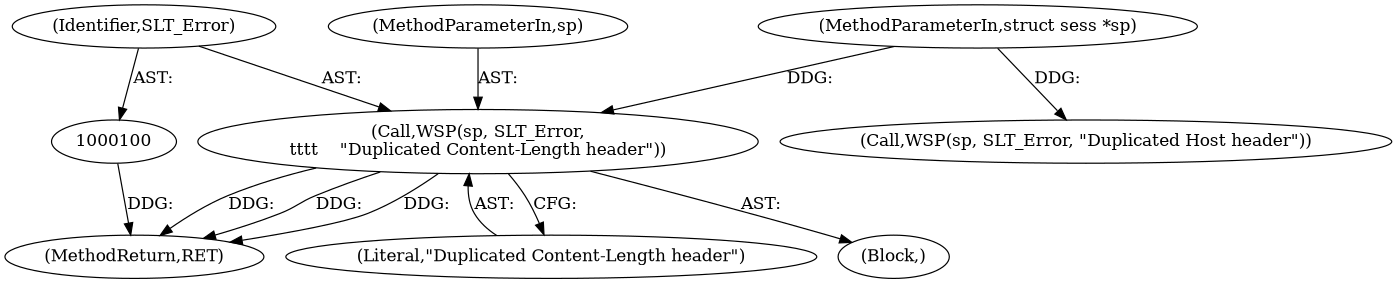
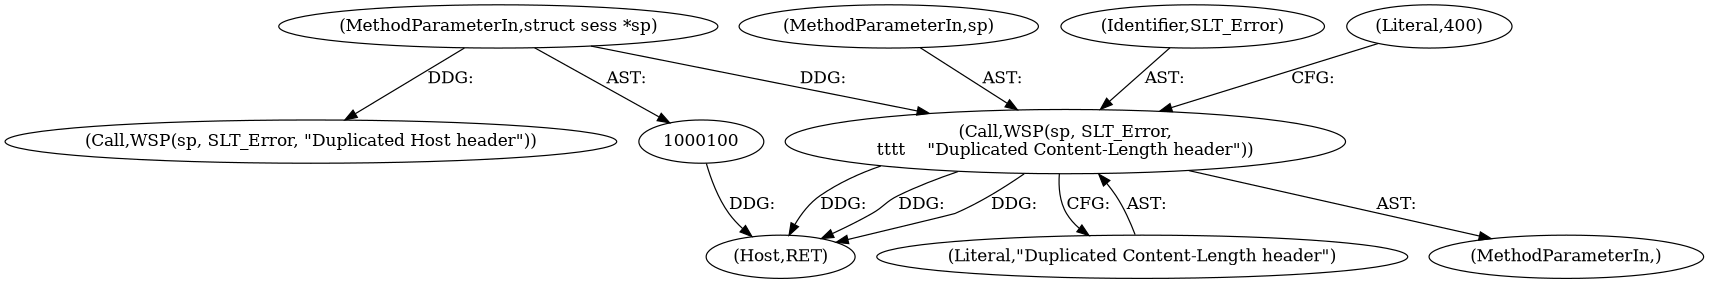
none -> (1429, 26)
(131, 78) -> (597, 82)
(134, 257) -> (781, 257)
(894, 257) -> (1566, 257)
